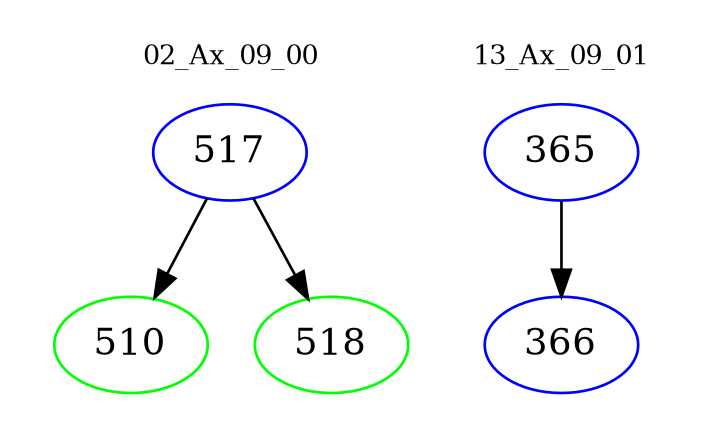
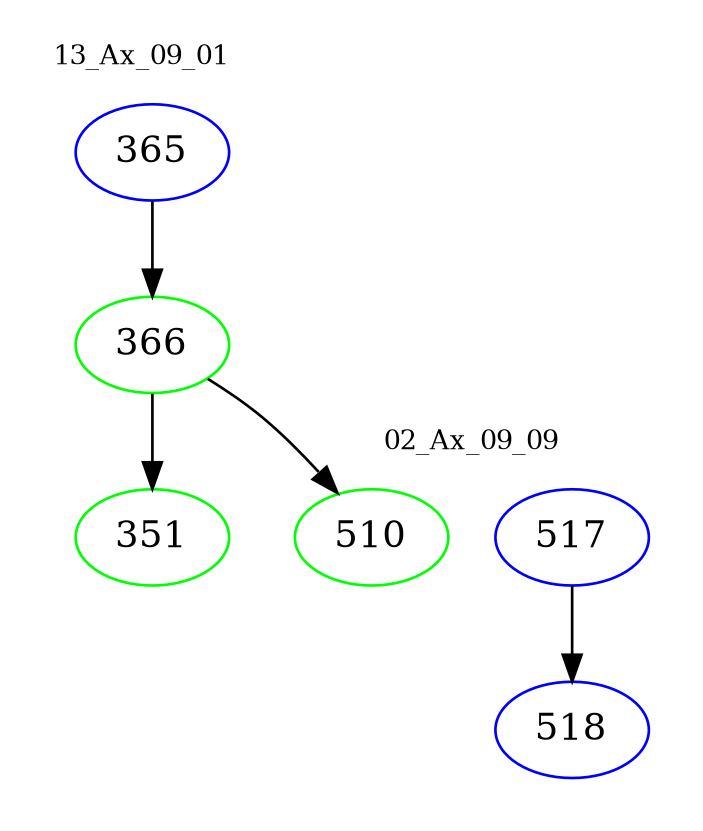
(231, 57) -> (472, 442)
(187, 236) -> (291, 443)
(332, 345) -> (572, 730)
(561, 345) -> (152, 345)
none -> (152, 537)
